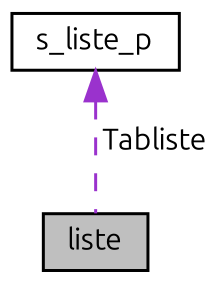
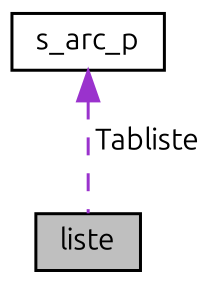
(96, 42) -> (88, 42)
